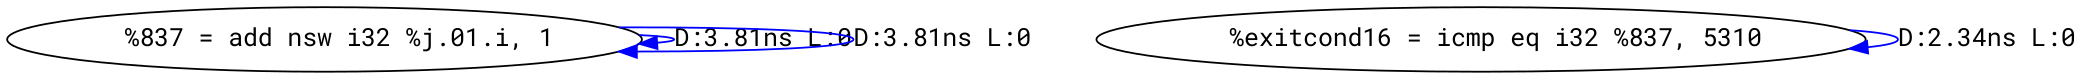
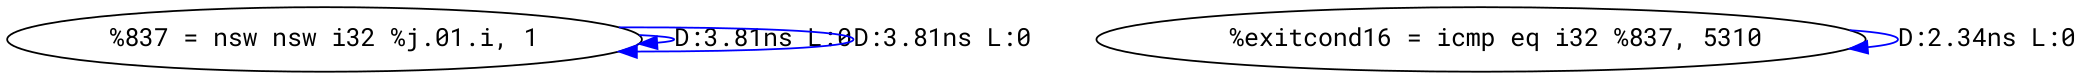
(325, 39) -> (325, 39)
